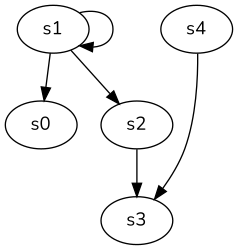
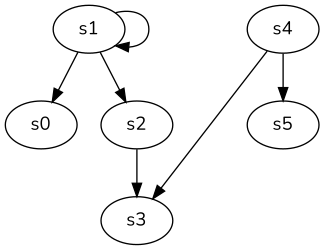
none -> (283, 125)
